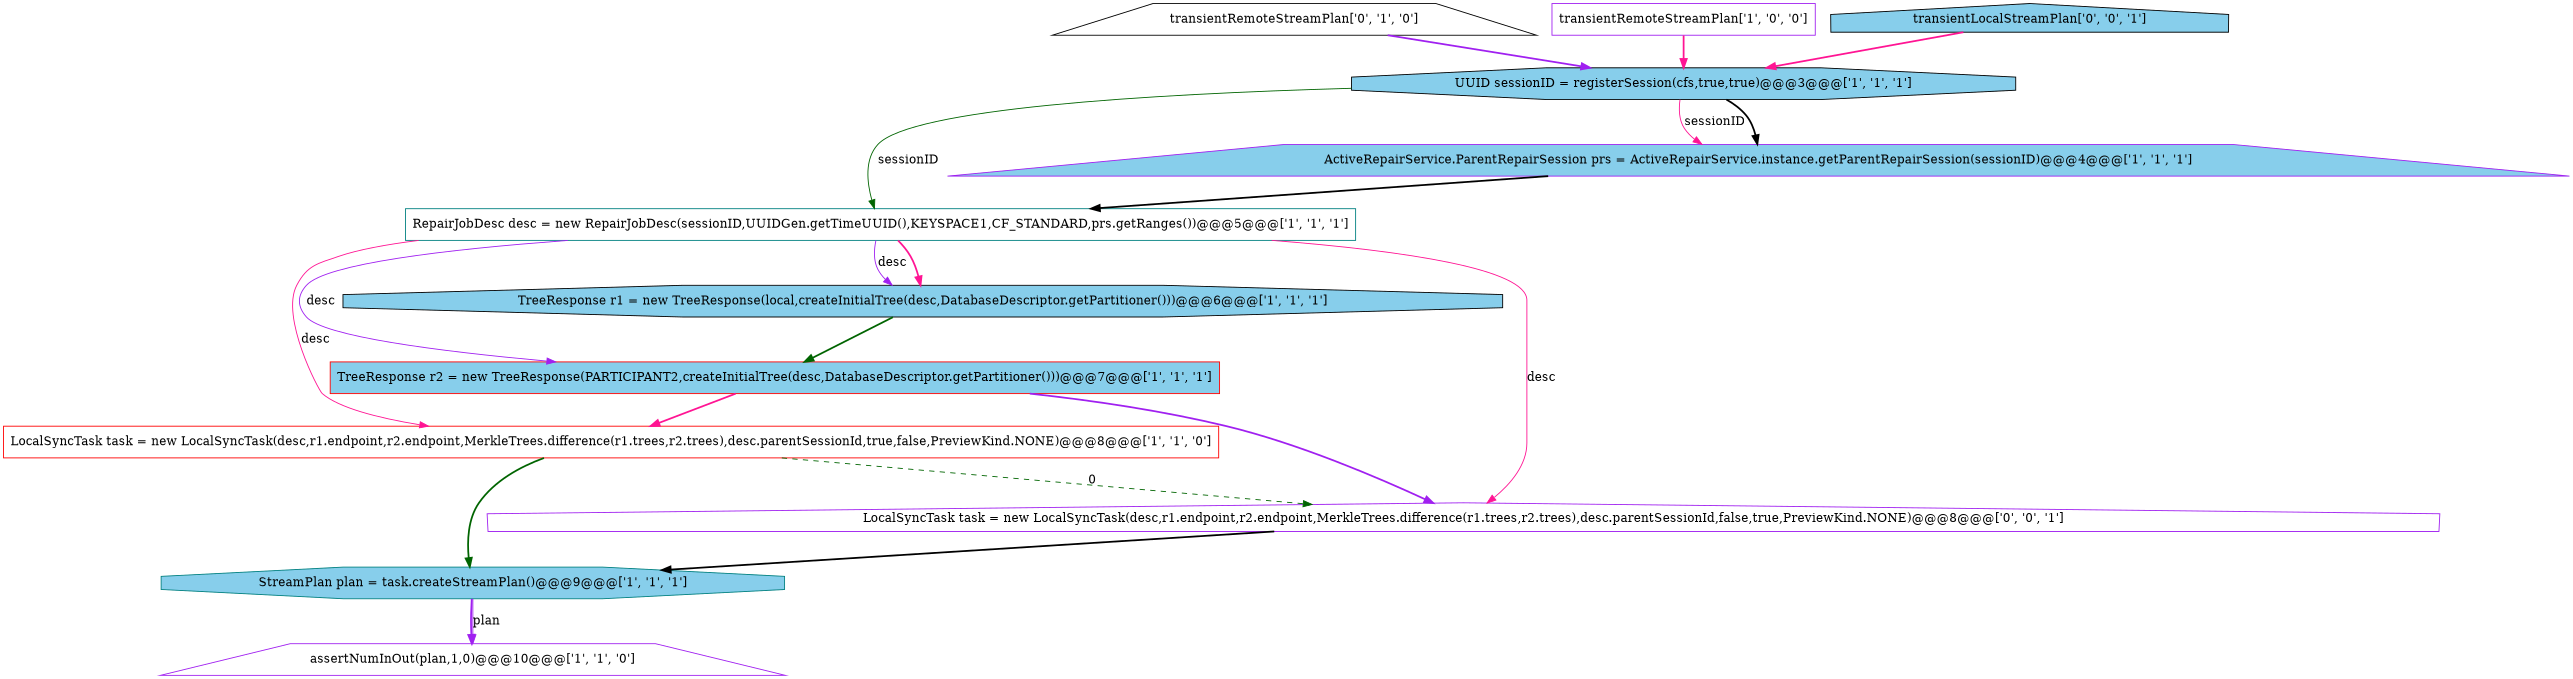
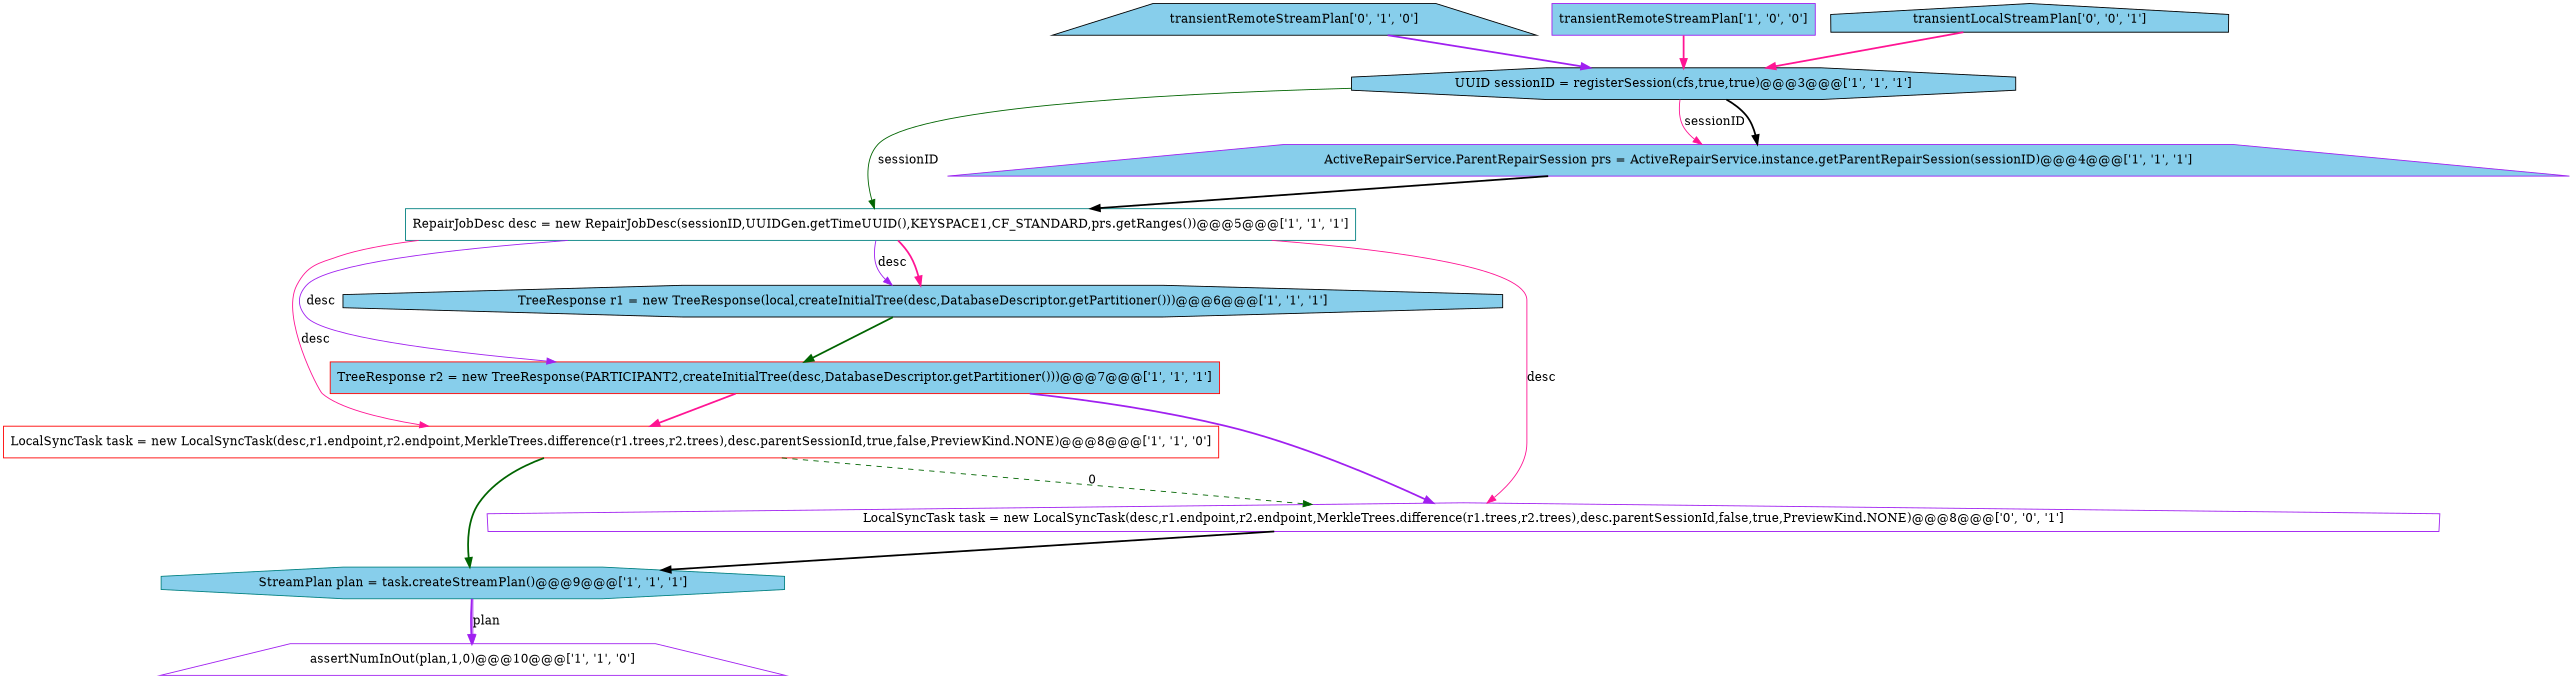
(1294, 19) -> (1294, 19)
(1684, 19) -> (1684, 19)
